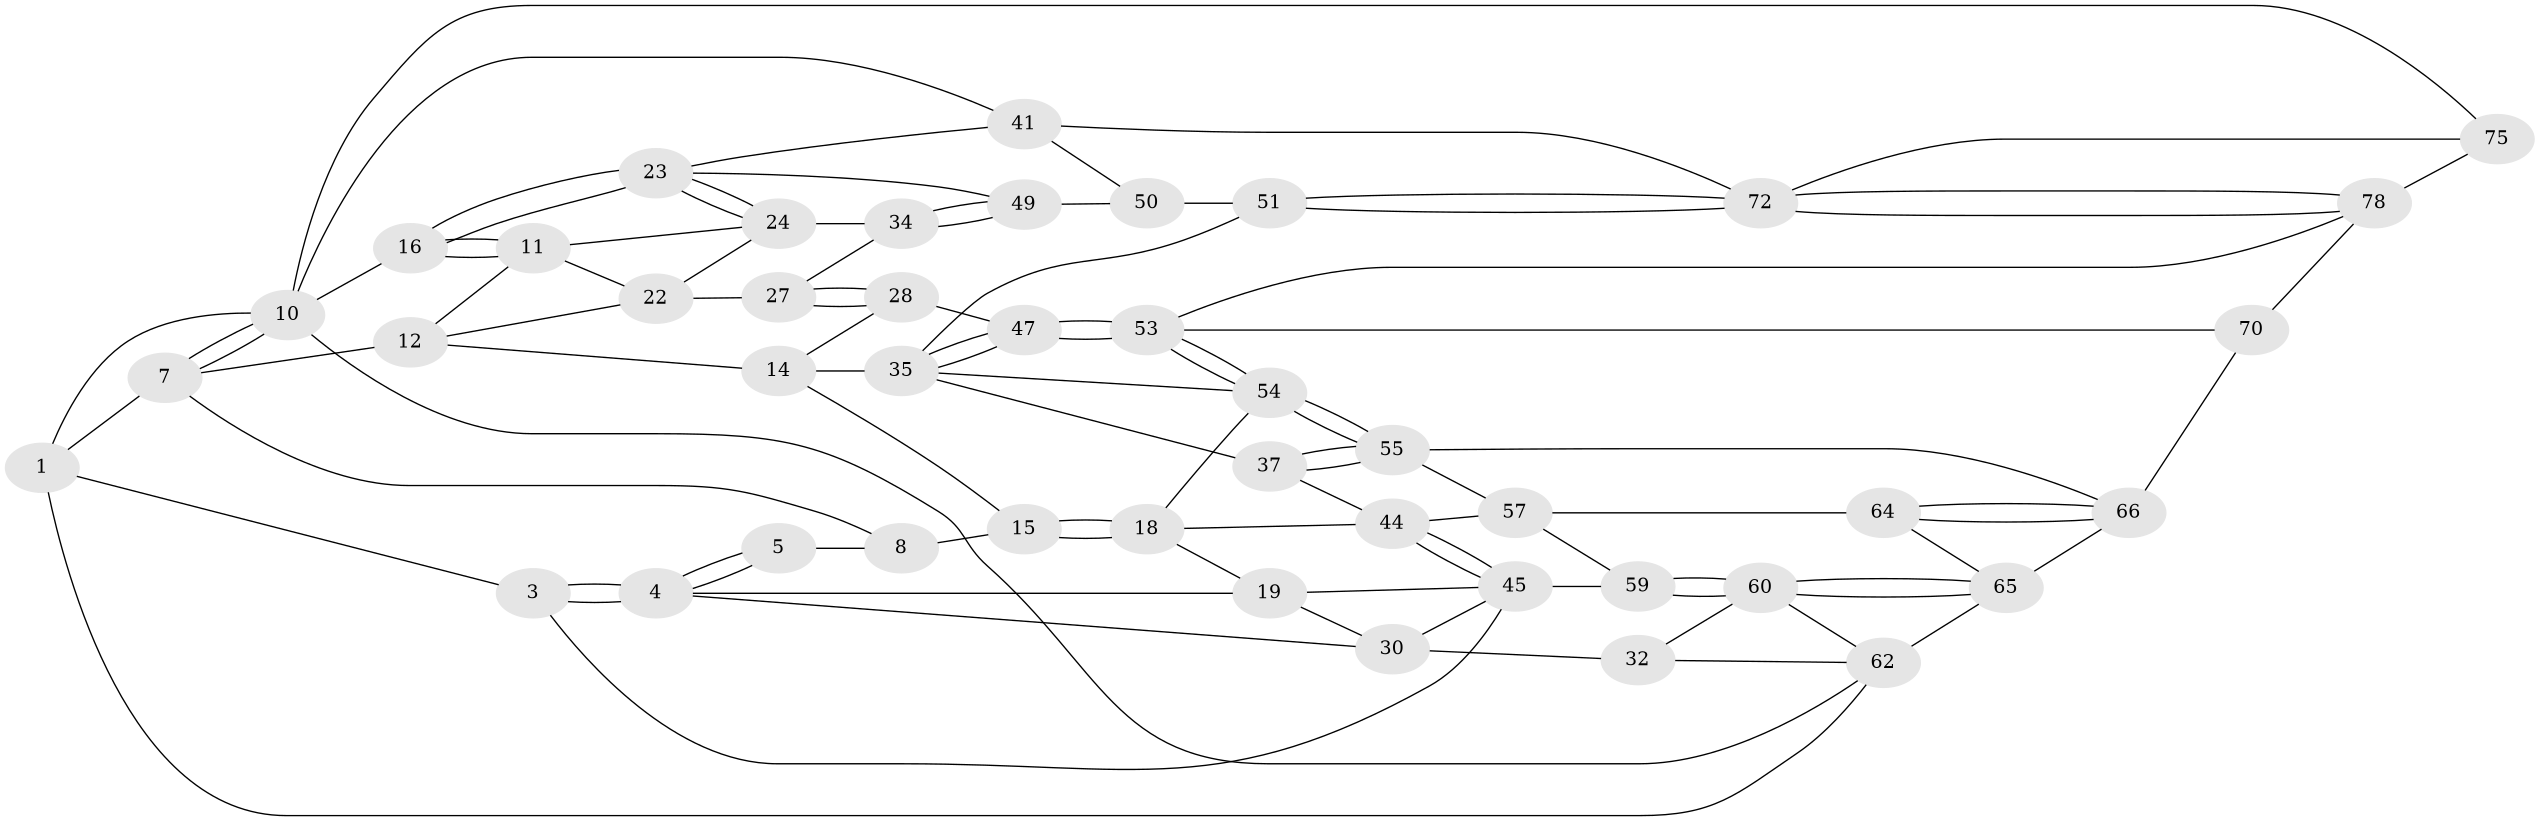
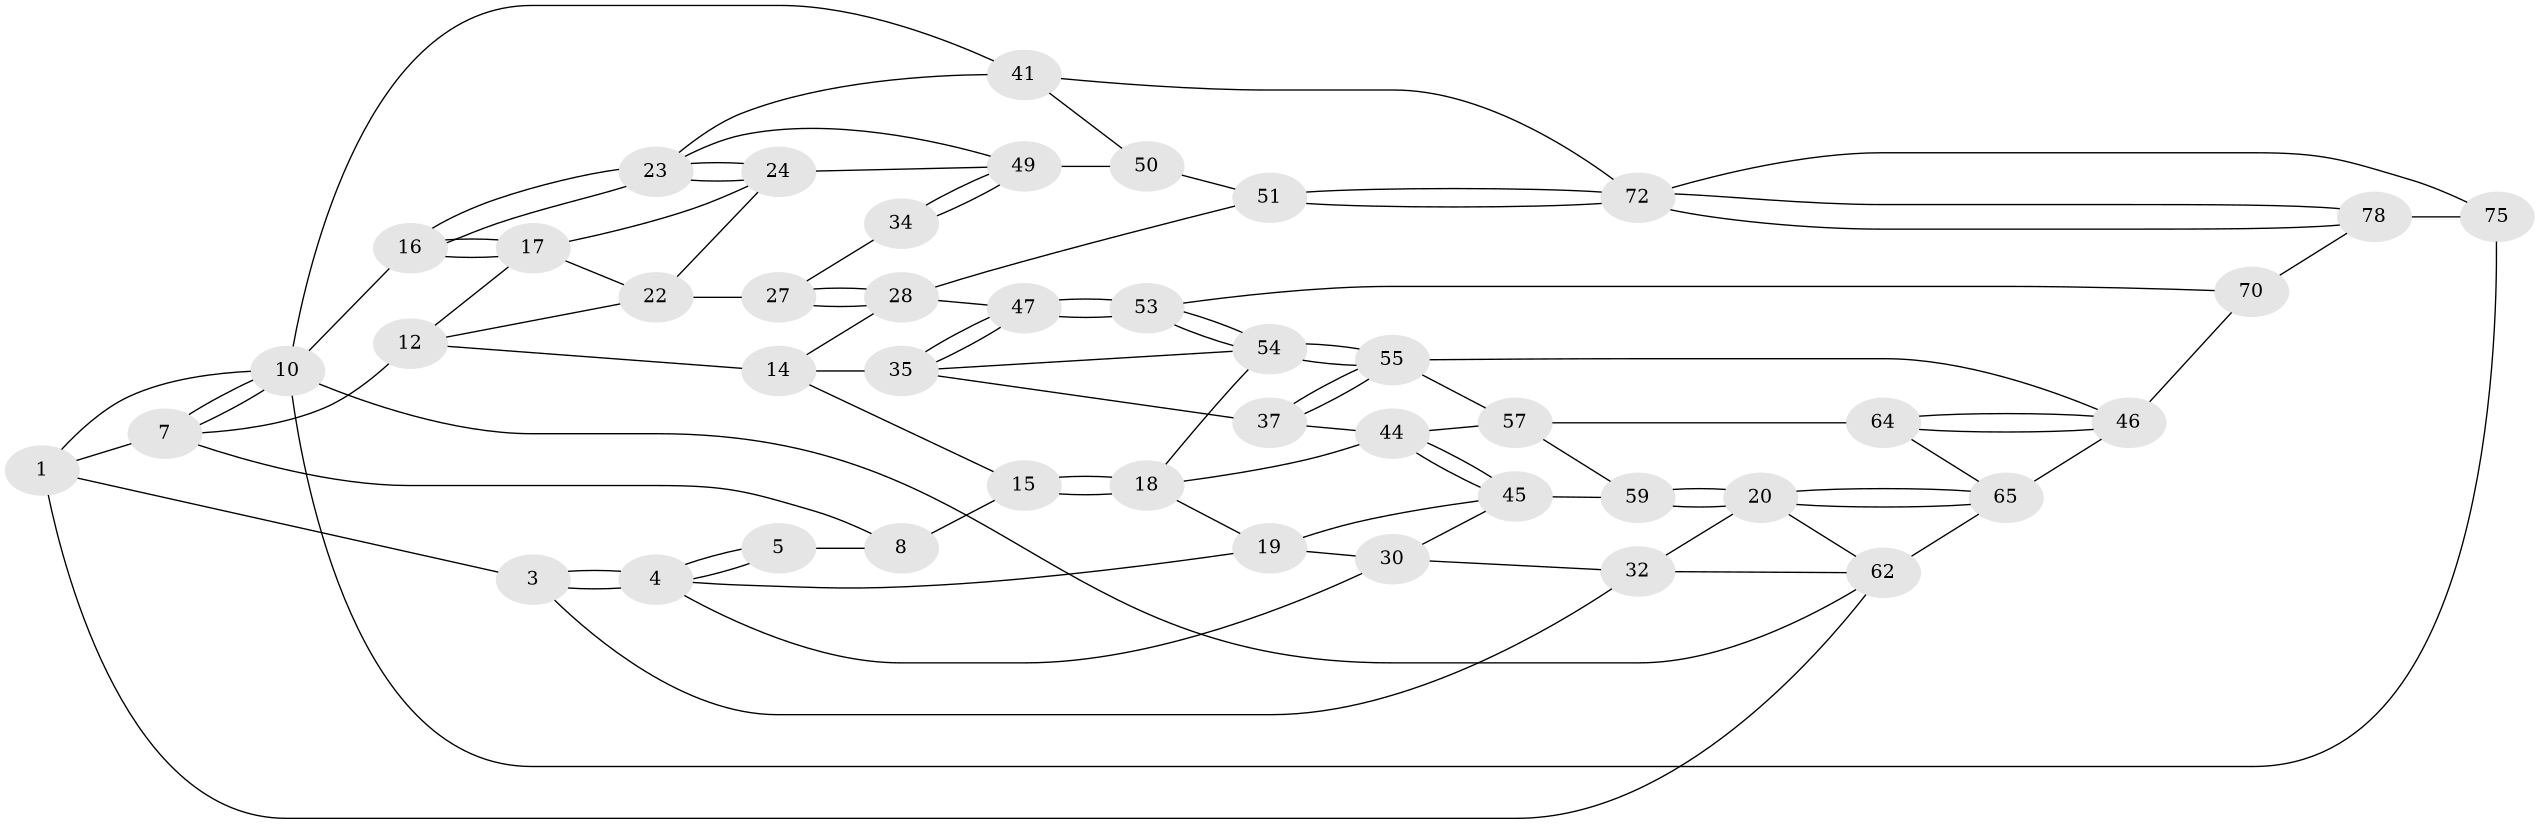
(840, 224) -> (902, 169)
(533, 248) -> (533, 248)
(1071, 264) -> (1085, 245)
(1761, 267) -> none
(2129, 513) -> (2129, 423)
(1761, 588) -> (1761, 498)
(1024, 767) -> (1080, 715)
